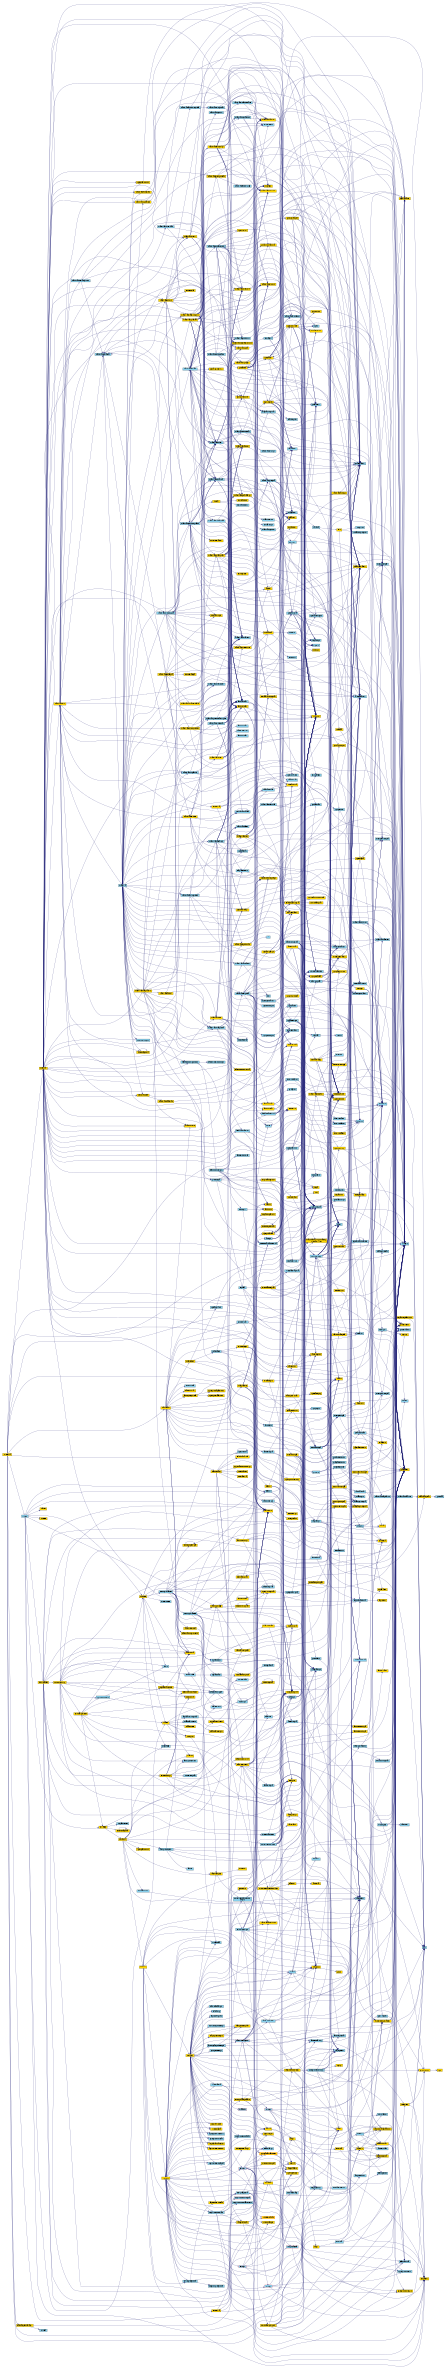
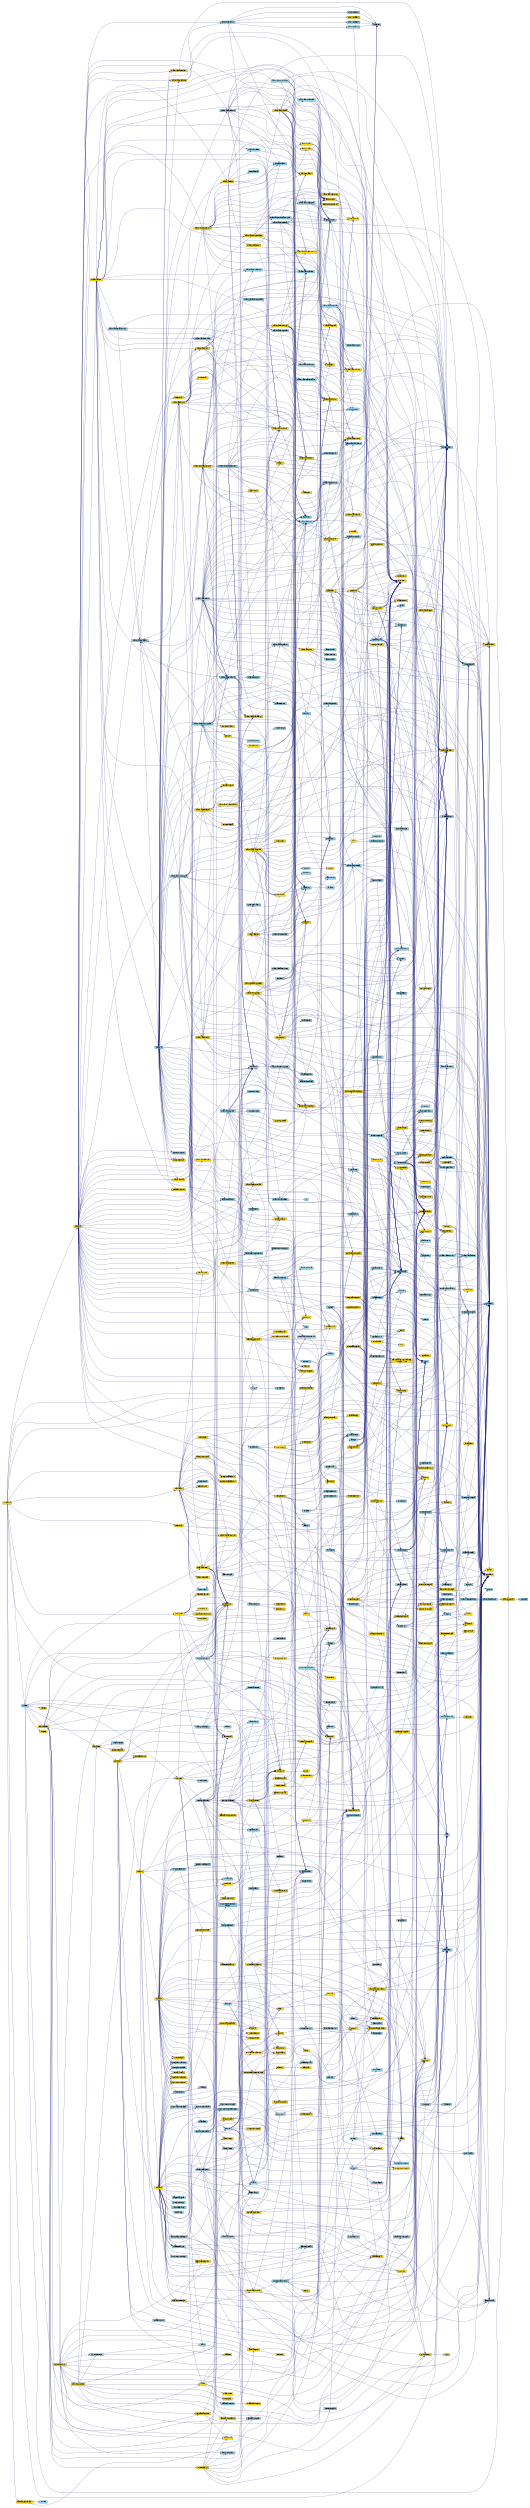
(325, 929) -> (264, 1067)
(268, 952) -> (353, 1091)
